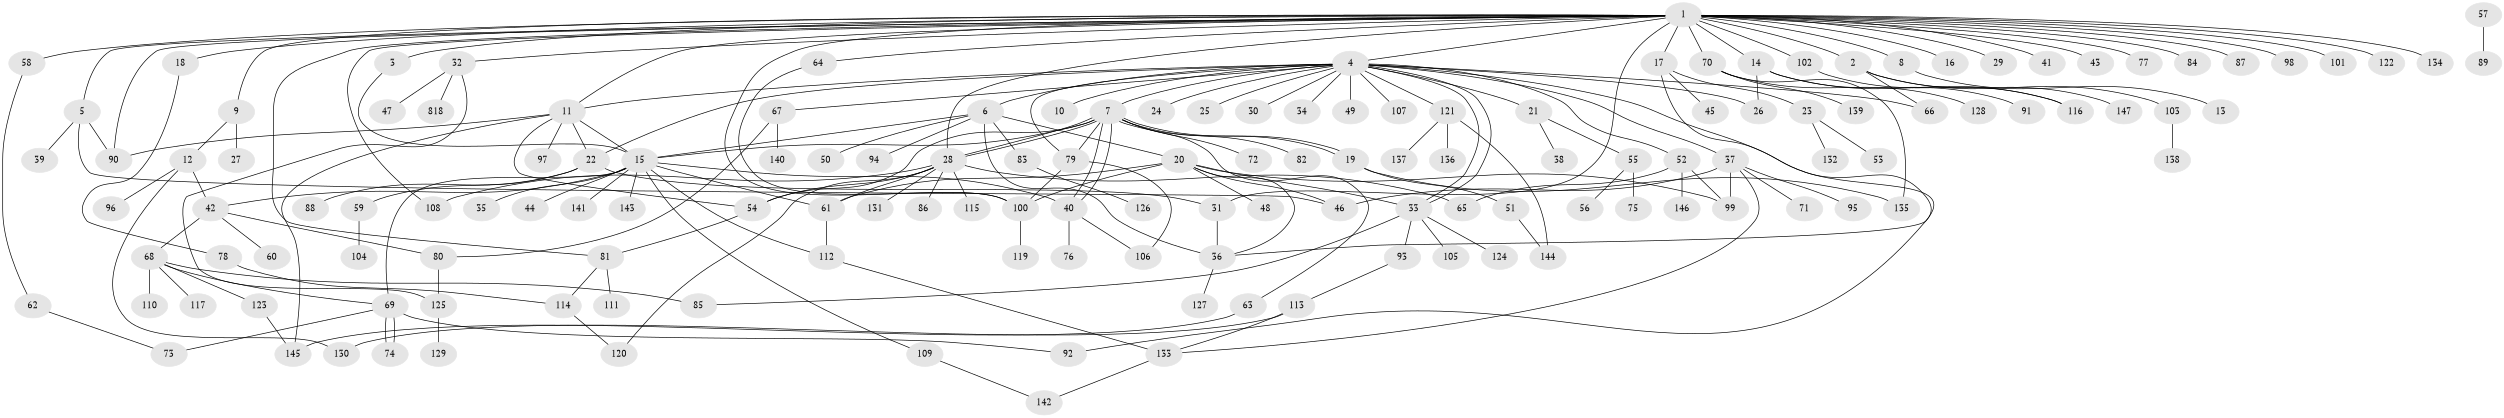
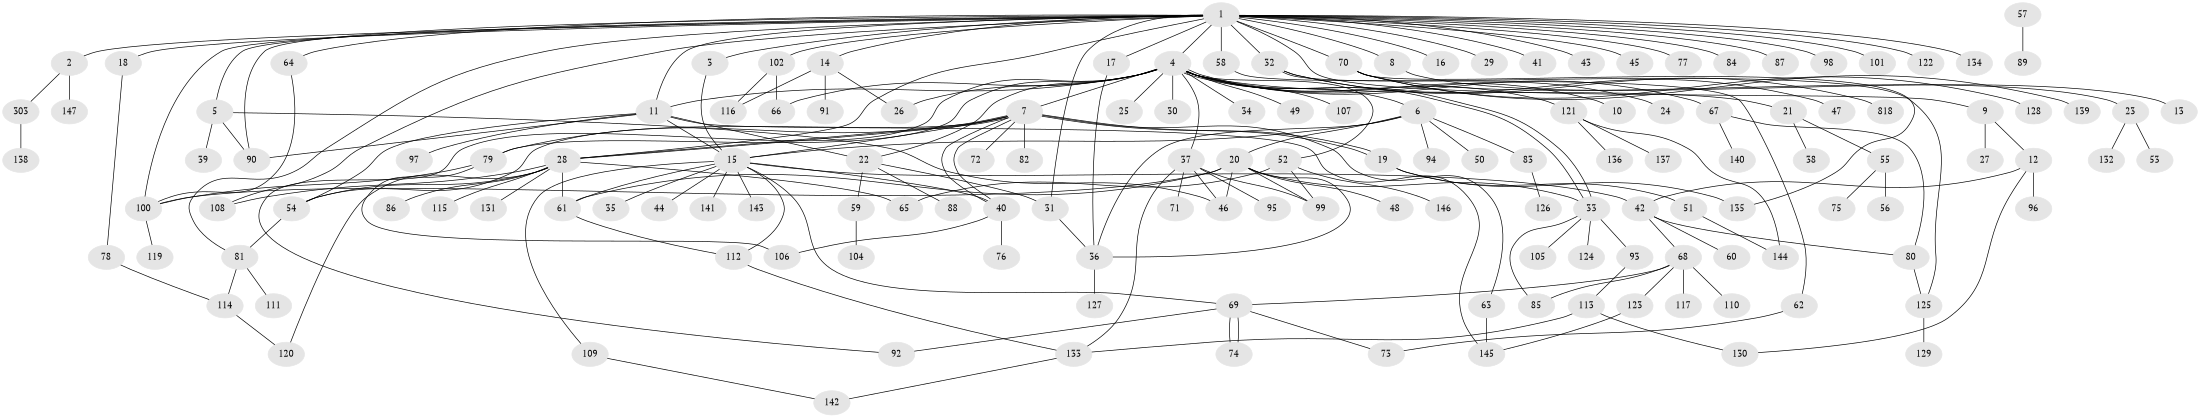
(1881, 81) -> (777, 83)
(1685, 88) -> (1527, 37)
(1764, 94) -> (1737, 88)
(2172, 112) -> (21, 112)
